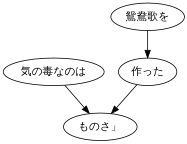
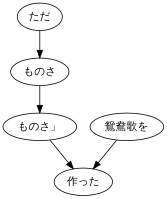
none -> (40, 17)
(54, 72) -> (40, 72)
(127, 96) -> (59, 152)
